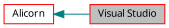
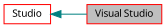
(29, 14) -> (27, 14)
